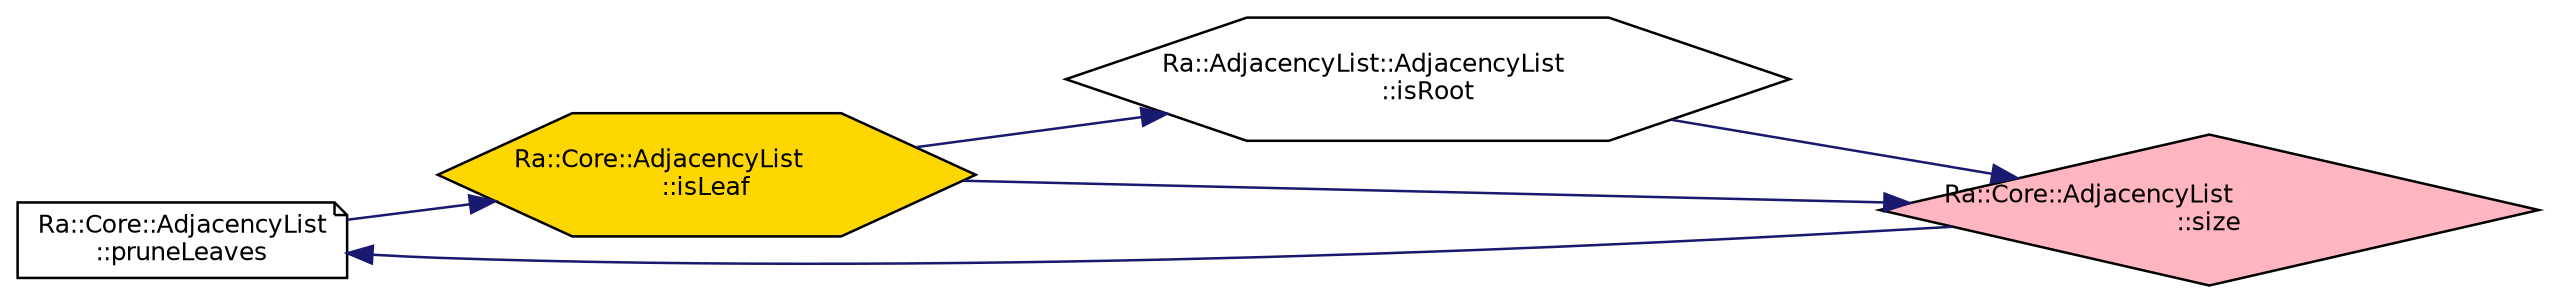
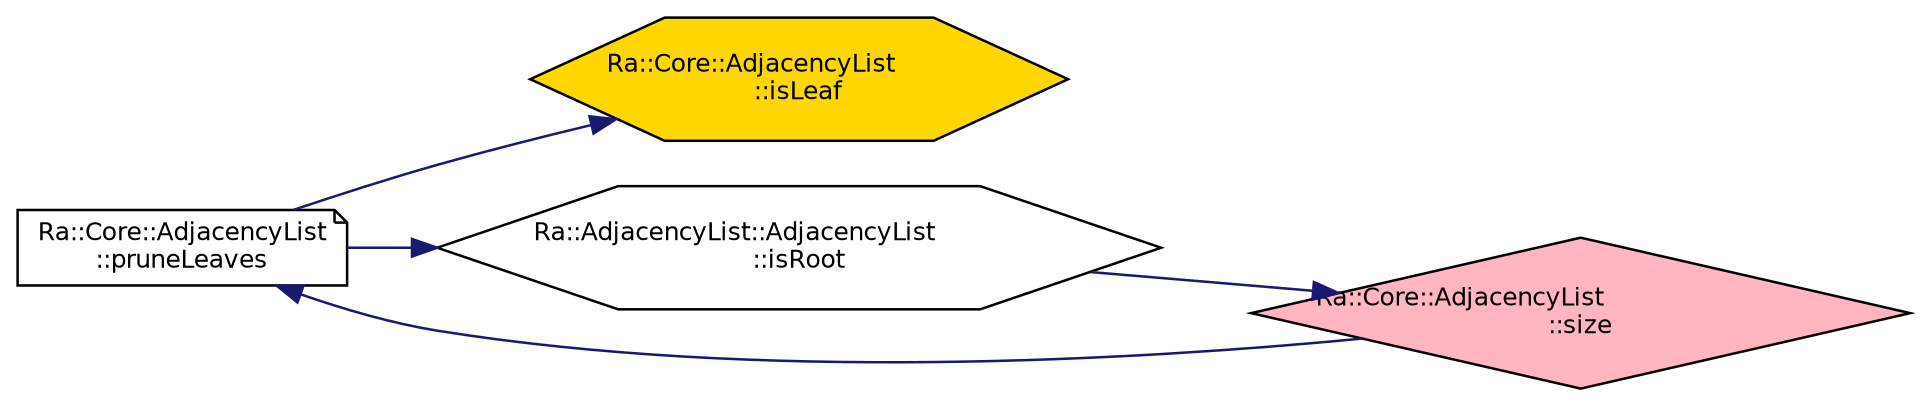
(1029, 132) -> (379, 248)
(1424, 192) -> none
